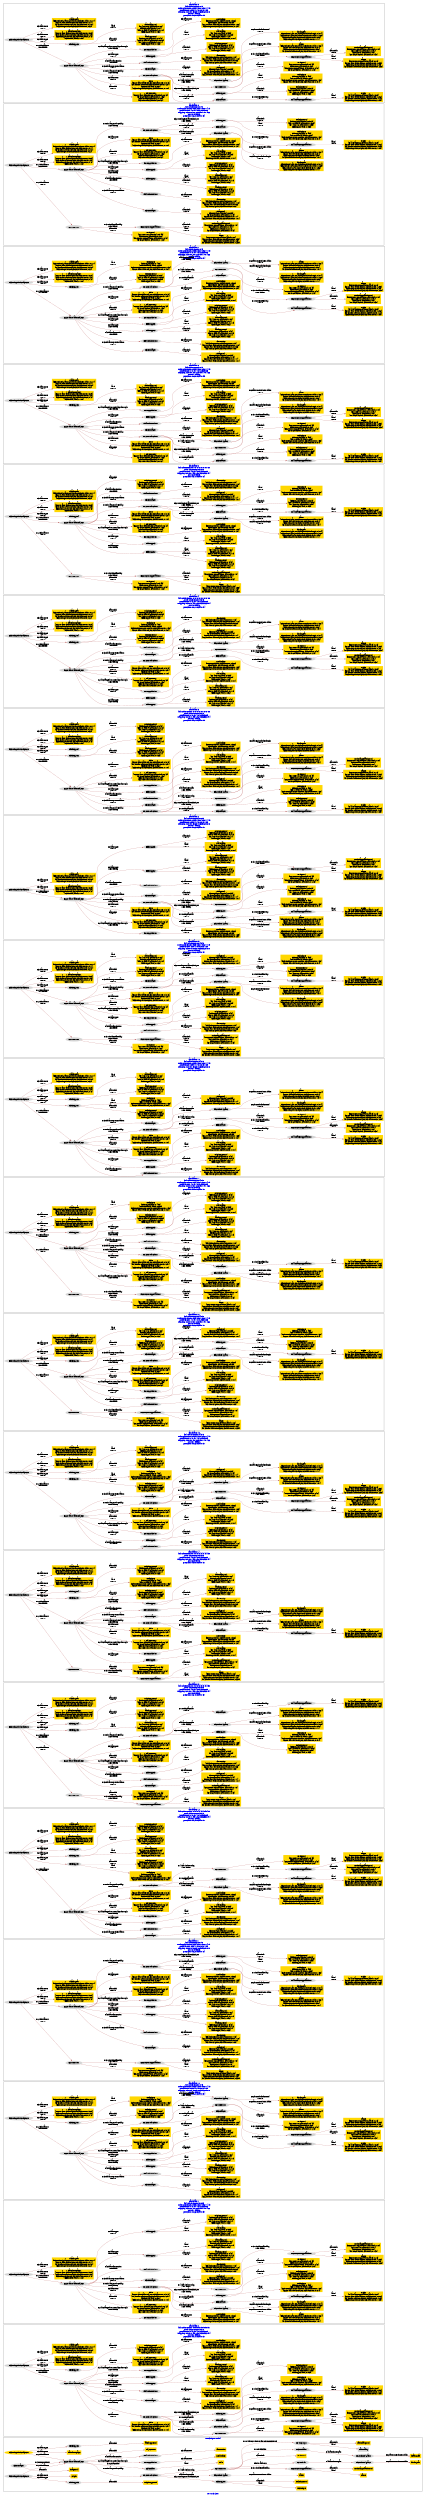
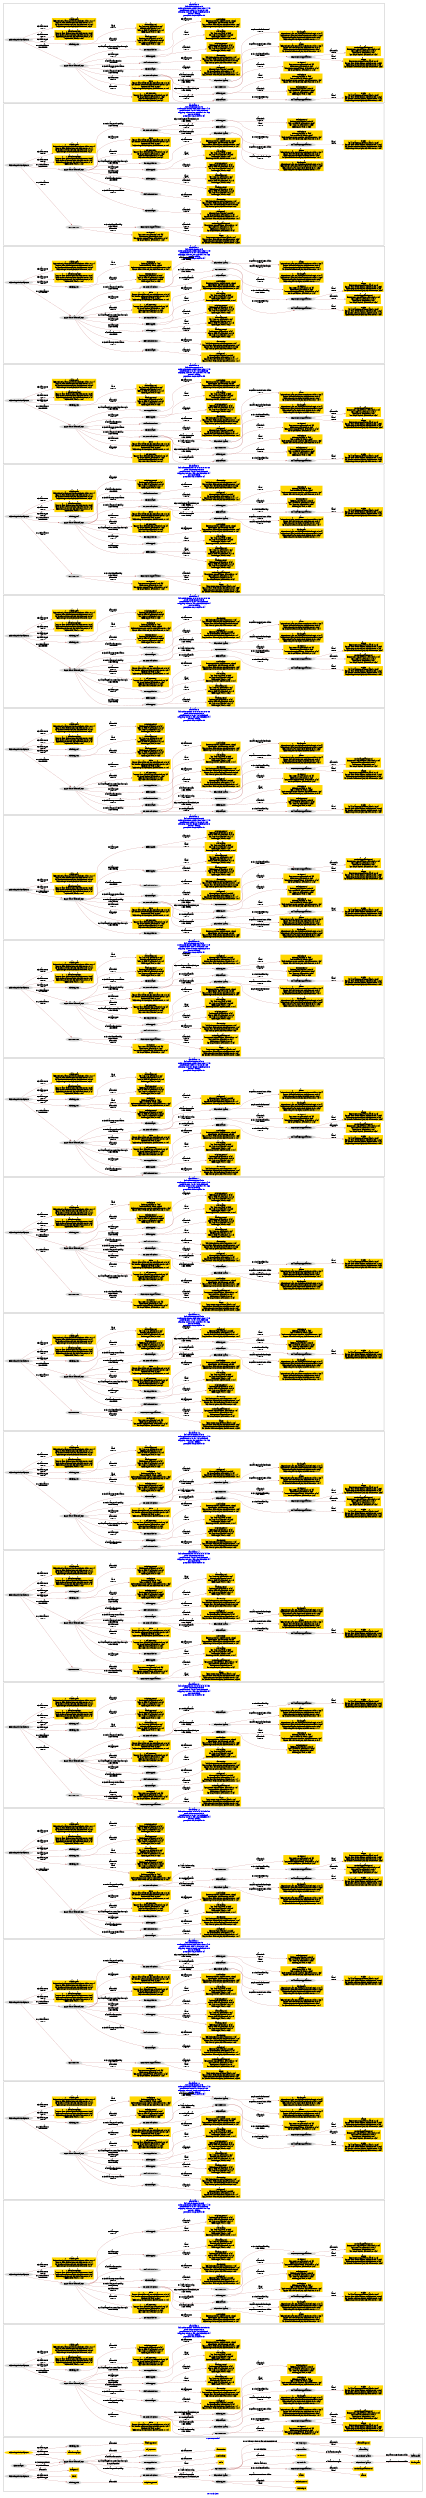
(213, 2439) -> (213, 2439)
(416, 2456) -> (416, 2456)
(74, 2476) -> (74, 2476)
